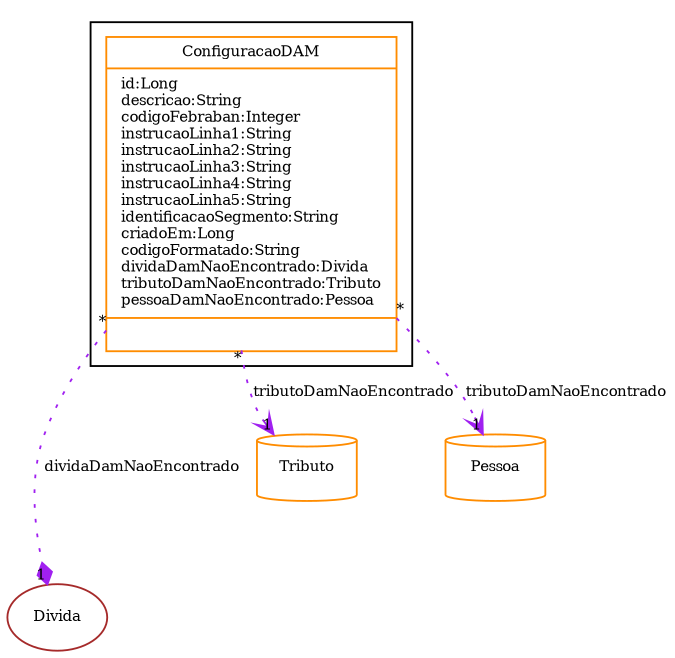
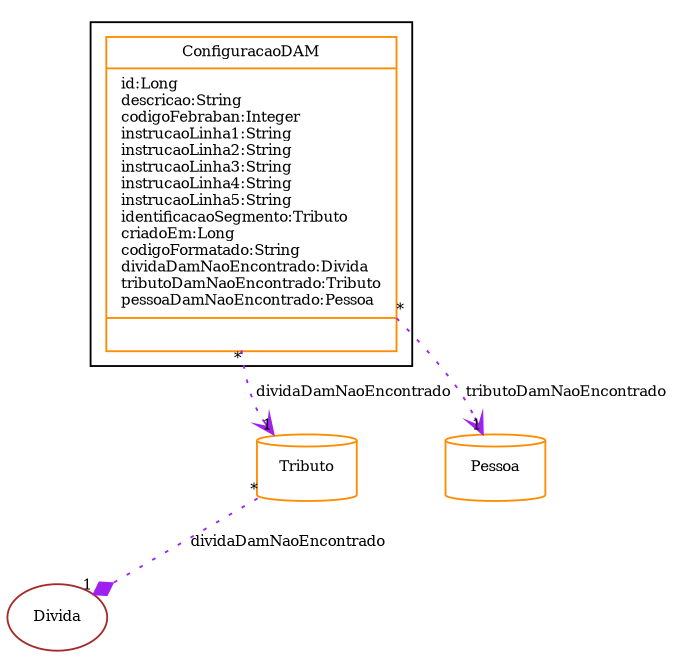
(230, 217) -> (235, 217)
(354, 393) -> (354, 393)
(43, 438) -> (185, 541)
